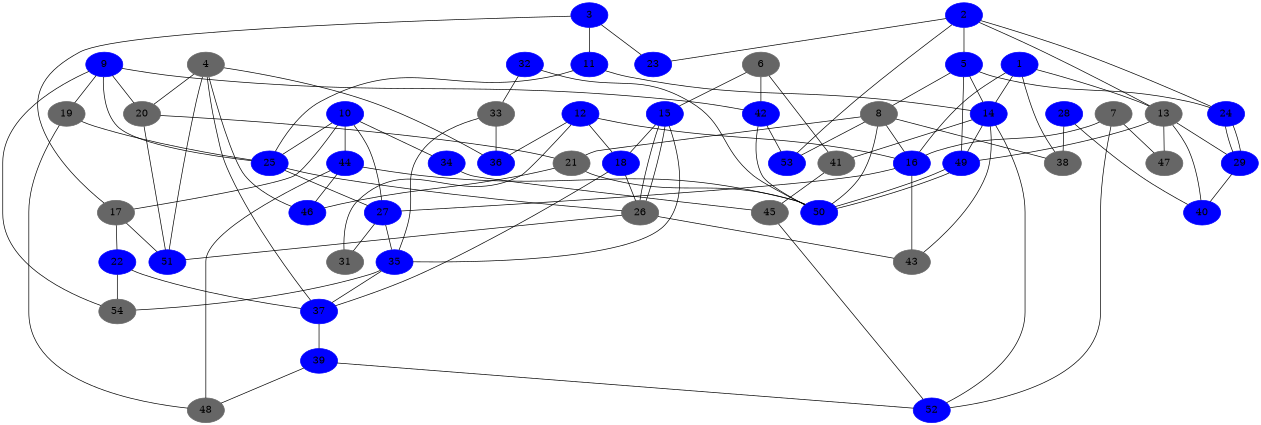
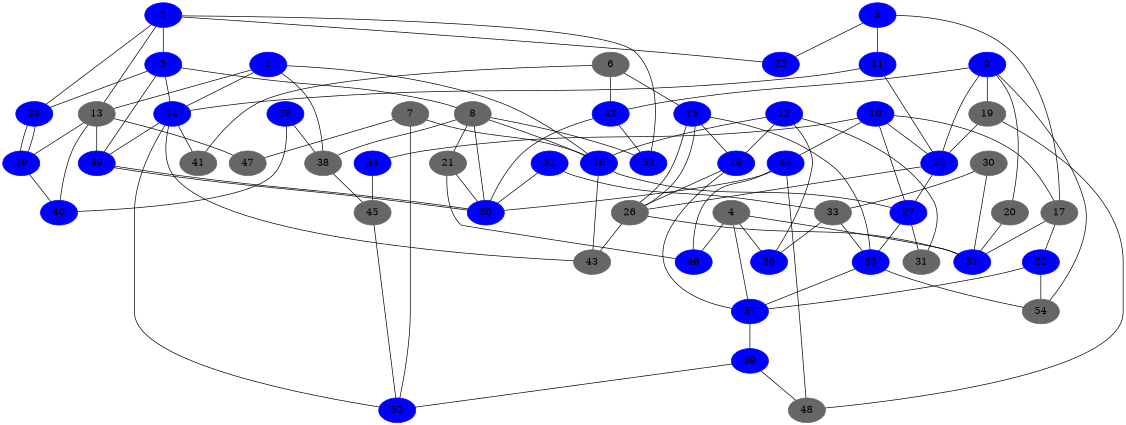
(174, 89) -> none
(368, 131) -> none
none -> (989, 163)
(803, 188) -> (348, 188)
